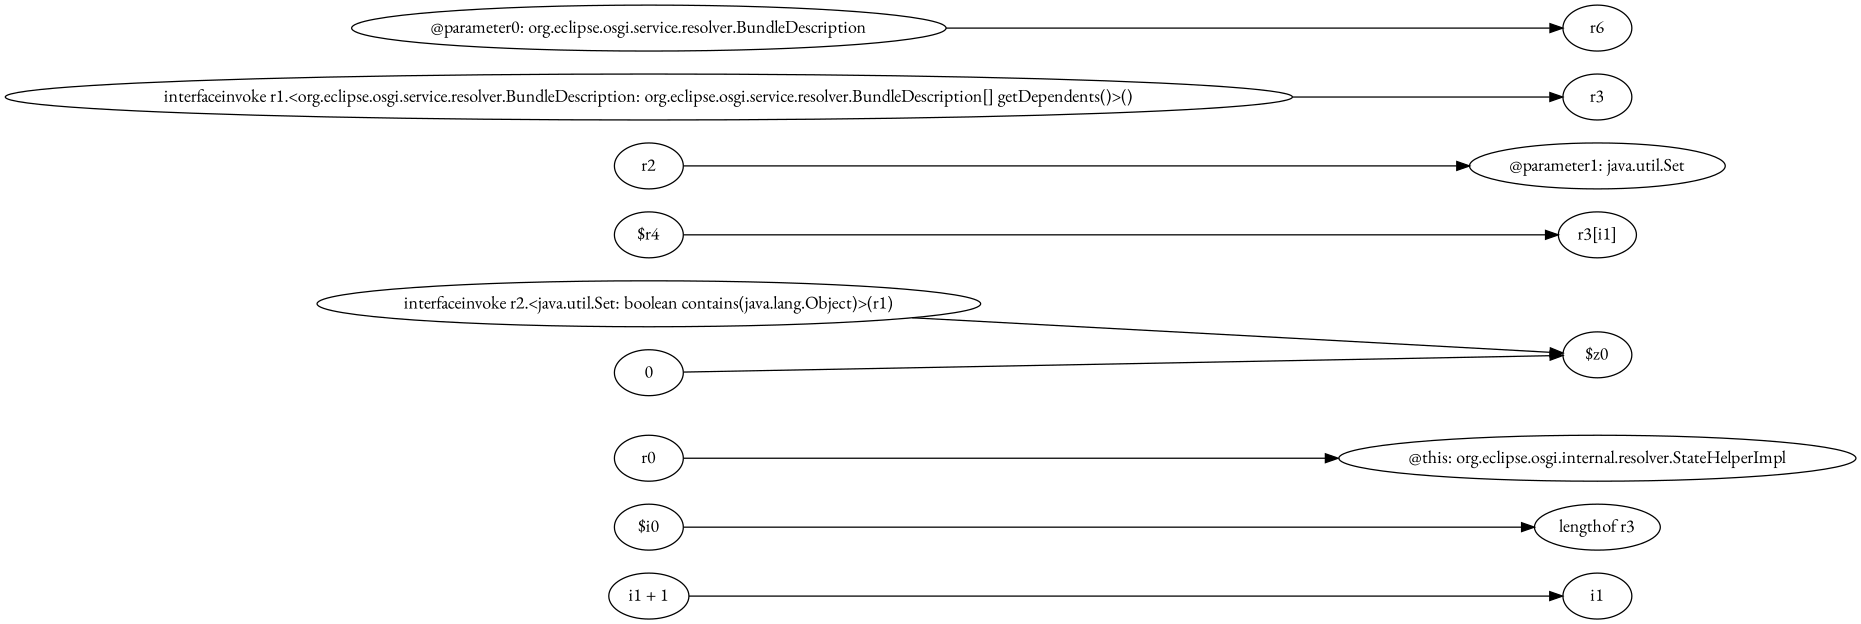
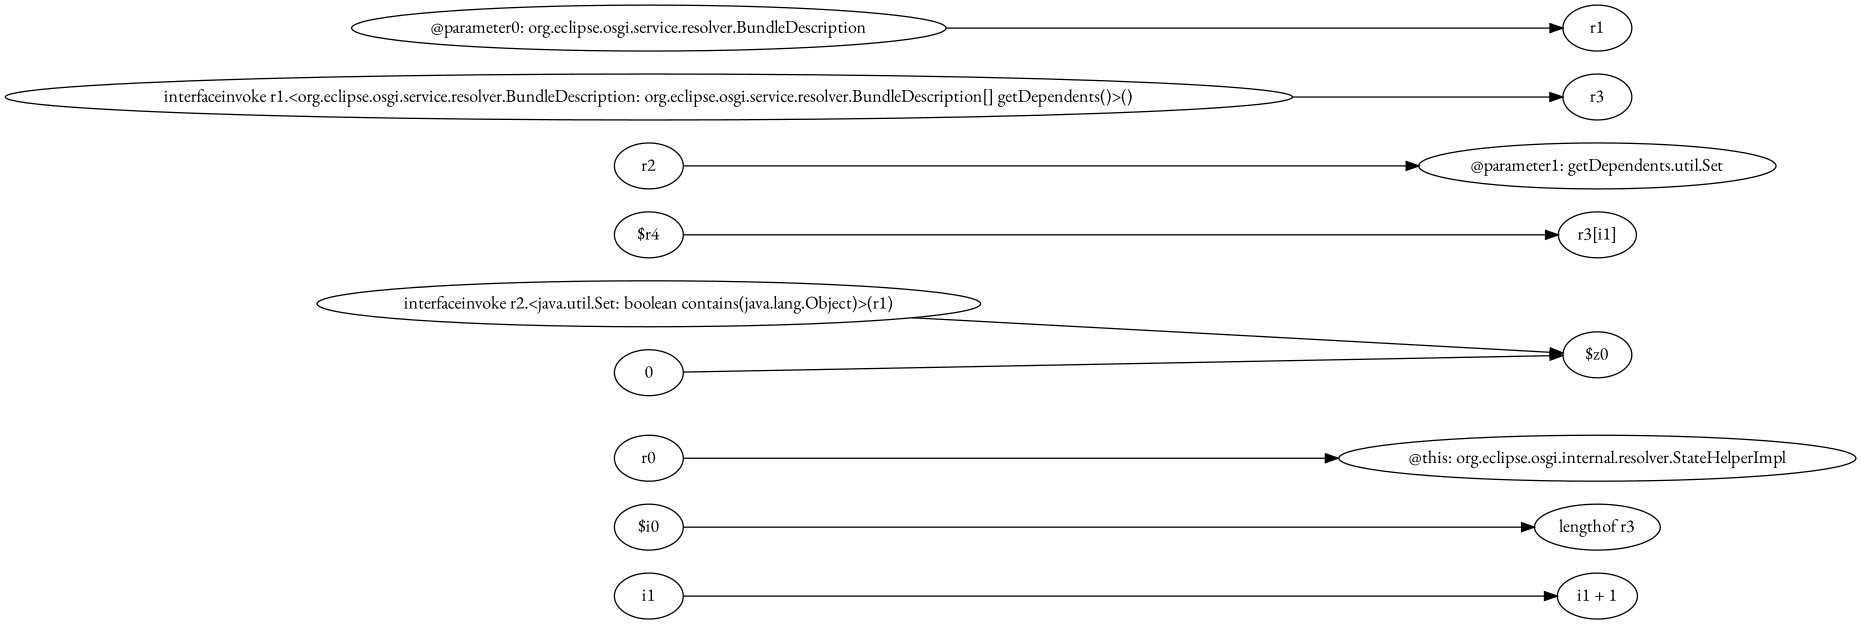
(1597, 28) -> (1597, 28)
(1597, 166) -> (1597, 166)
(1119, 596) -> (1114, 596)
